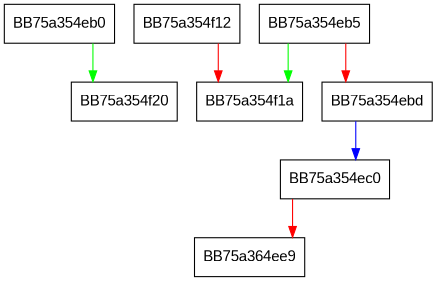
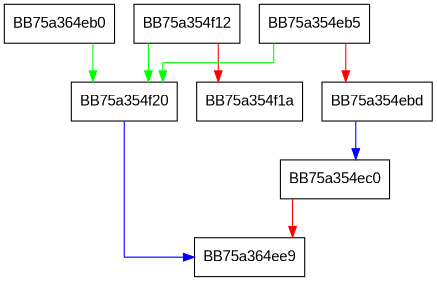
(59, 24) -> (59, 24)
none -> (148, 57)
(288, 57) -> (227, 63)
none -> (124, 219)
